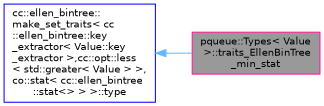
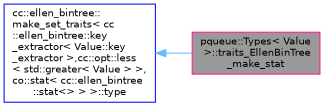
(256, 53) -> (256, 53)
